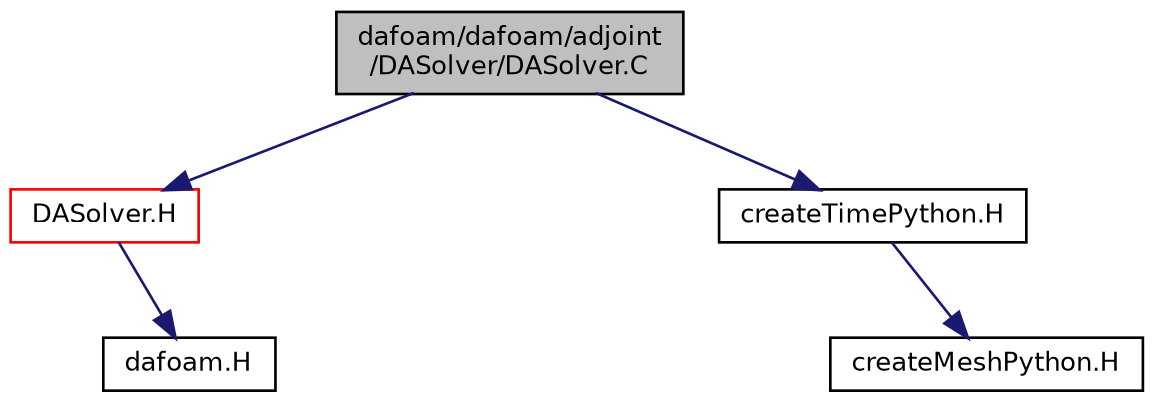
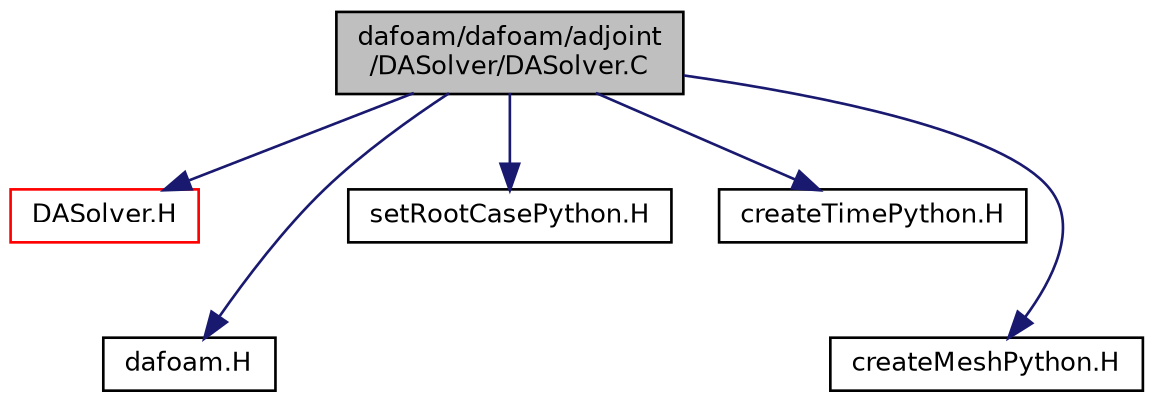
none -> (510, 216)
(140, 279) -> (322, 192)
(922, 280) -> (942, 130)
